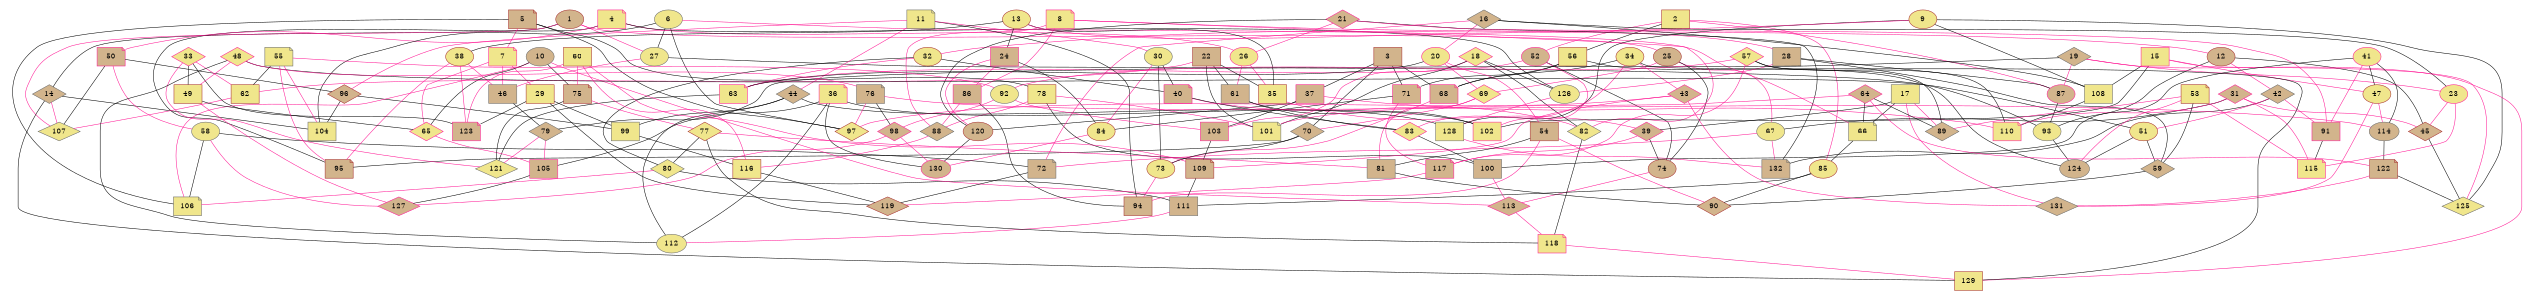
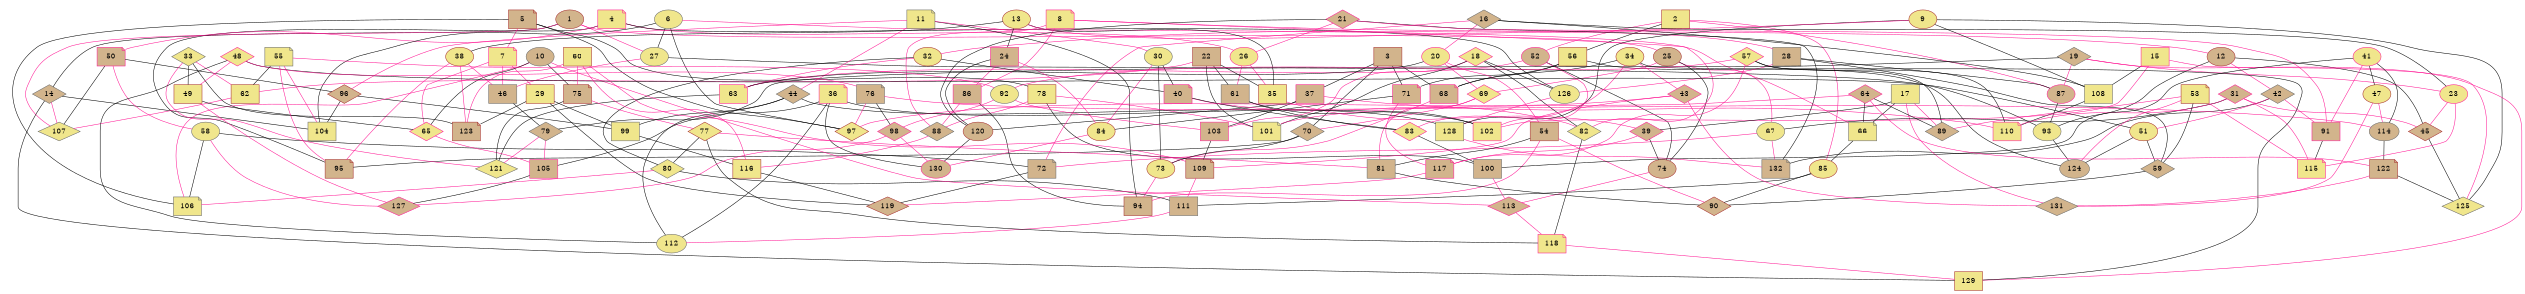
(189, 57) -> (189, 57)
(2305, 83) -> none
(947, 86) -> (947, 86)
(1062, 86) -> (1062, 86)
(1817, 120) -> (1817, 120)
(466, 131) -> (466, 131)
(1192, 188) -> (1192, 188)
